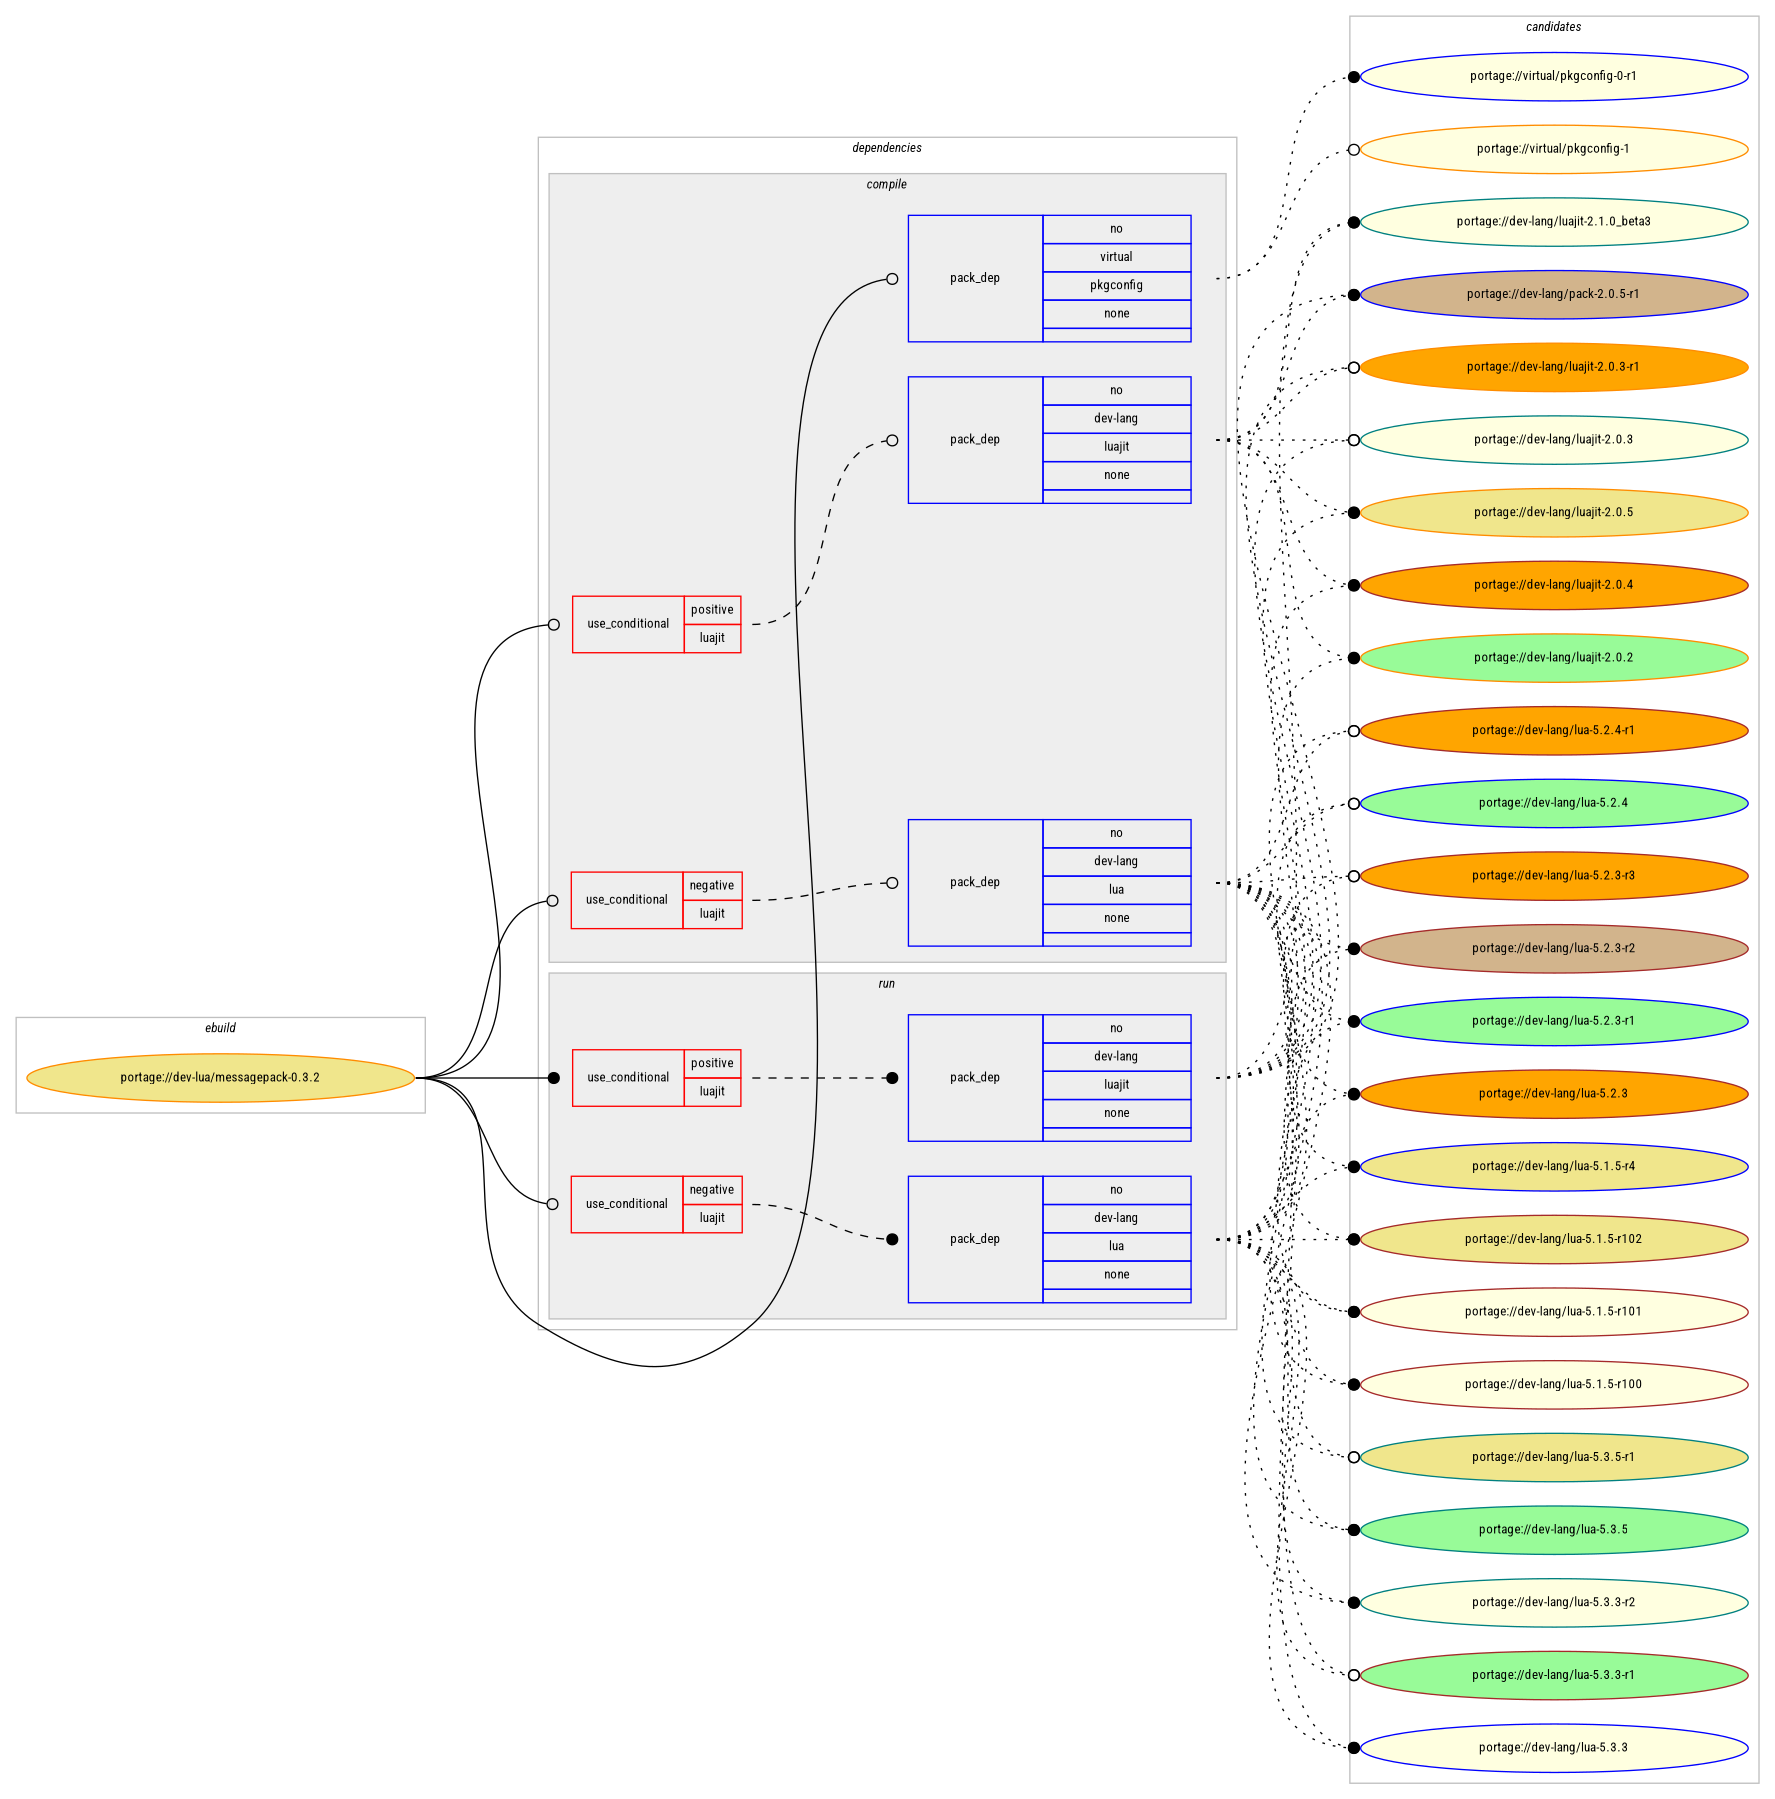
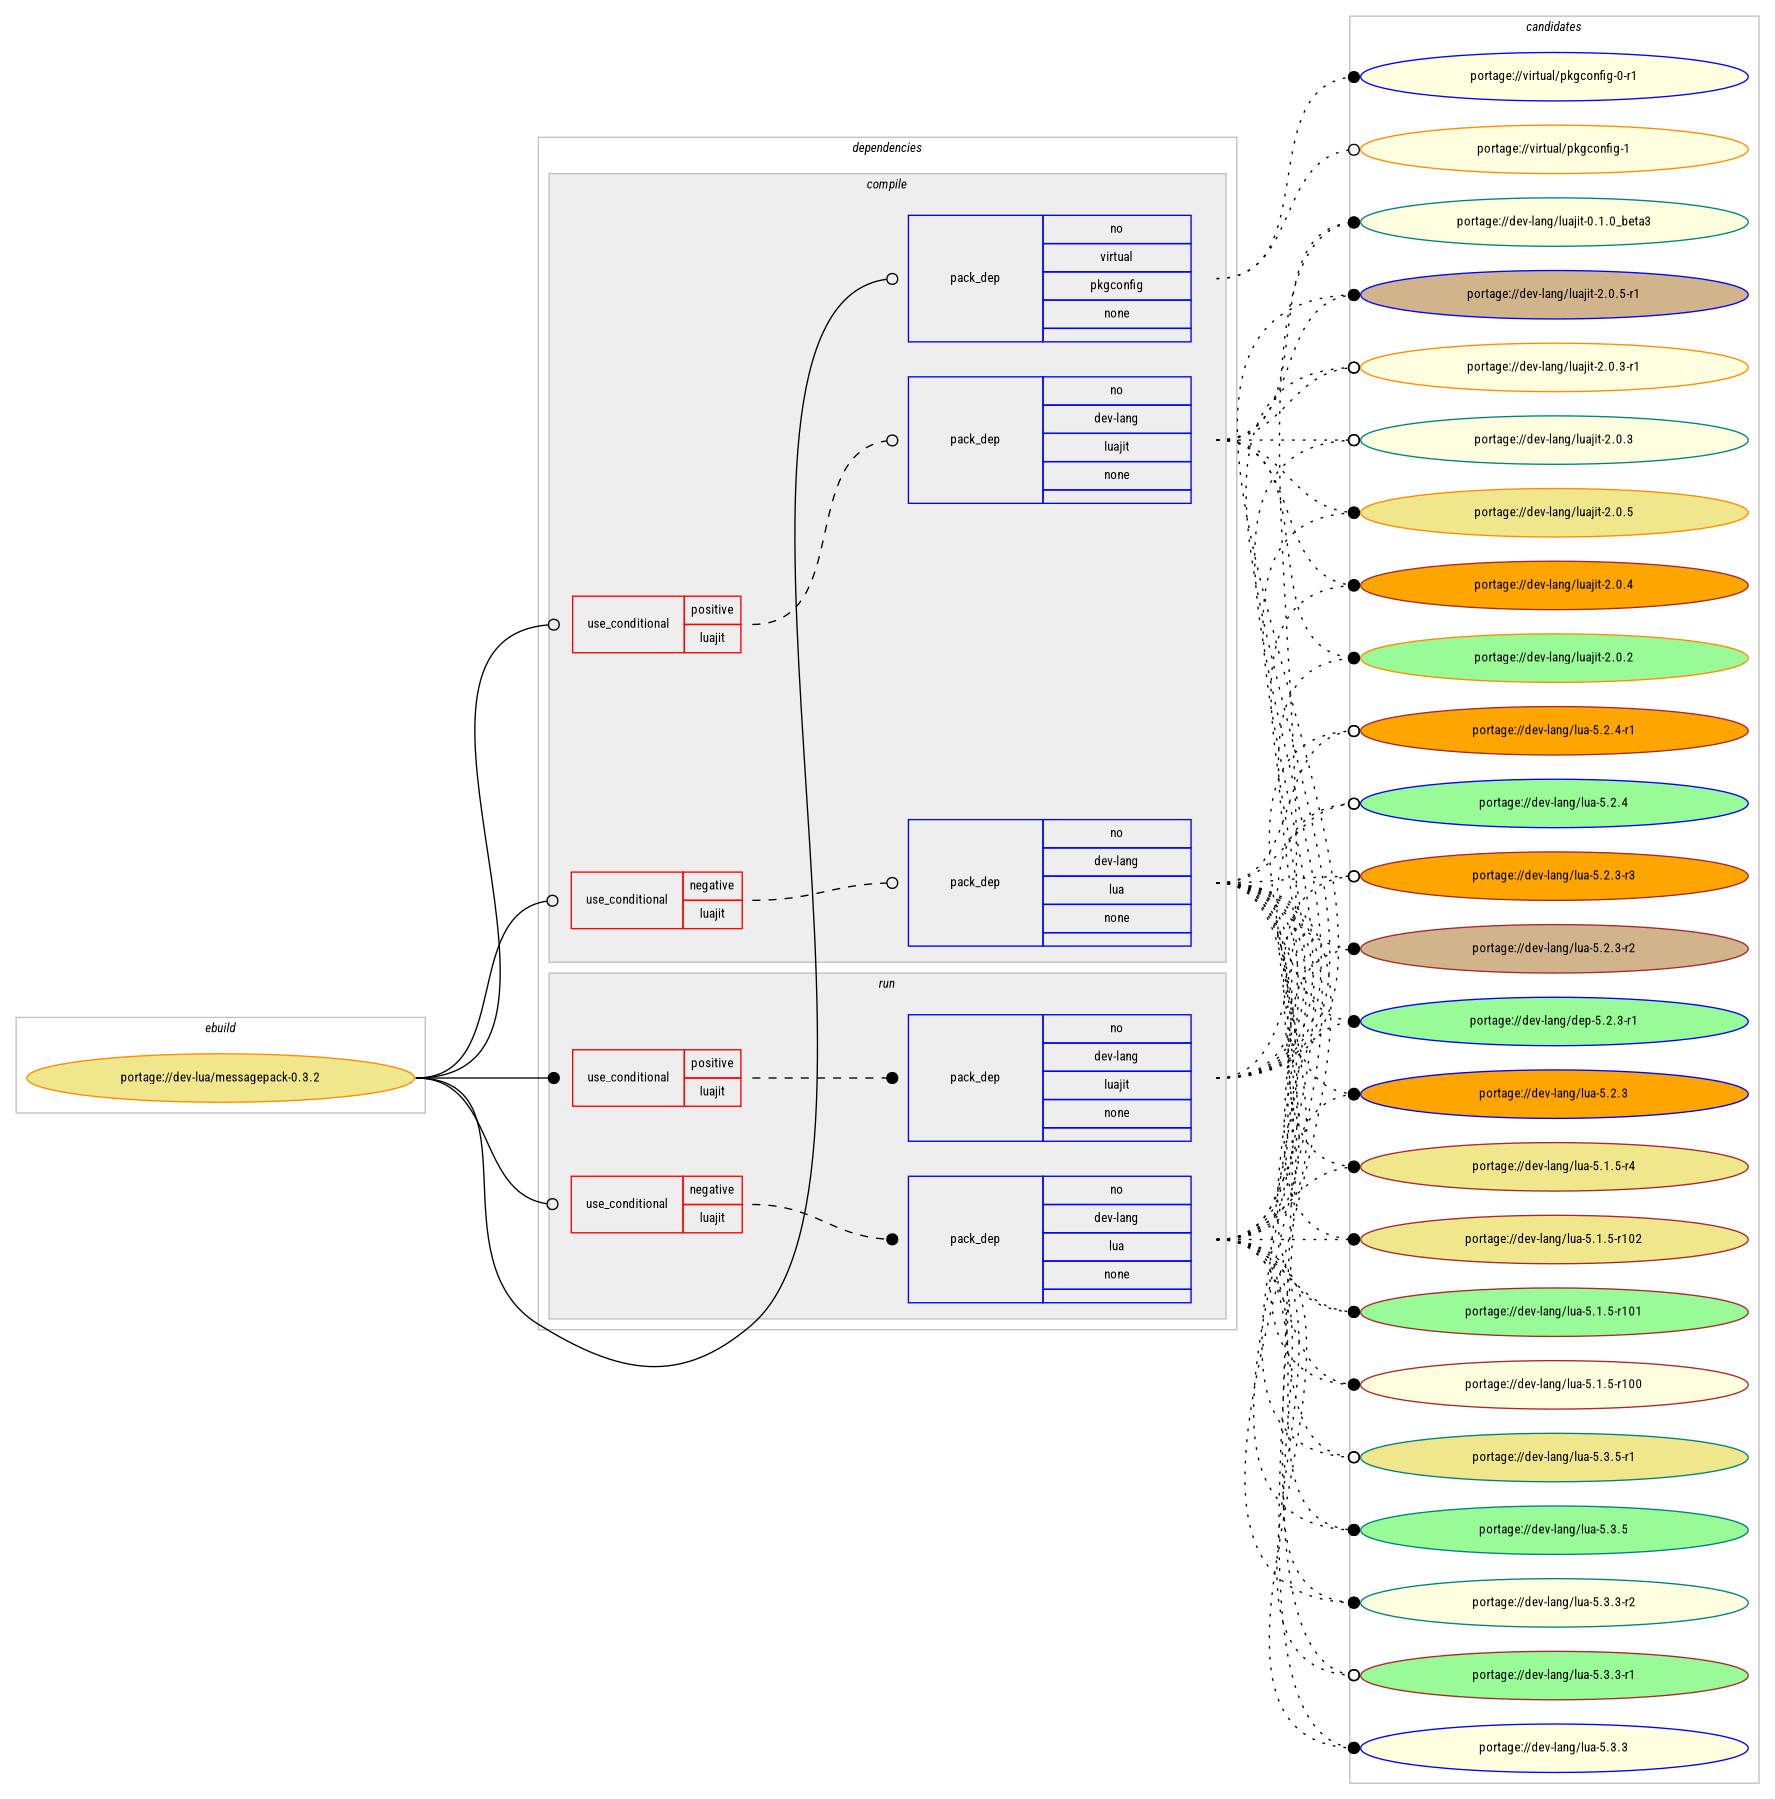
(1554, 222) -> (1554, 222)
(1554, 295) -> (1554, 295)
(1554, 367) -> (1554, 367)
(1554, 1021) -> (1554, 1021)
(1554, 1094) -> (1554, 1094)
(1554, 1167) -> (1554, 1167)
(1554, 1312) -> (1554, 1312)
